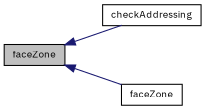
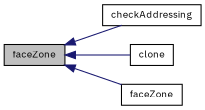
none -> (152, 55)
